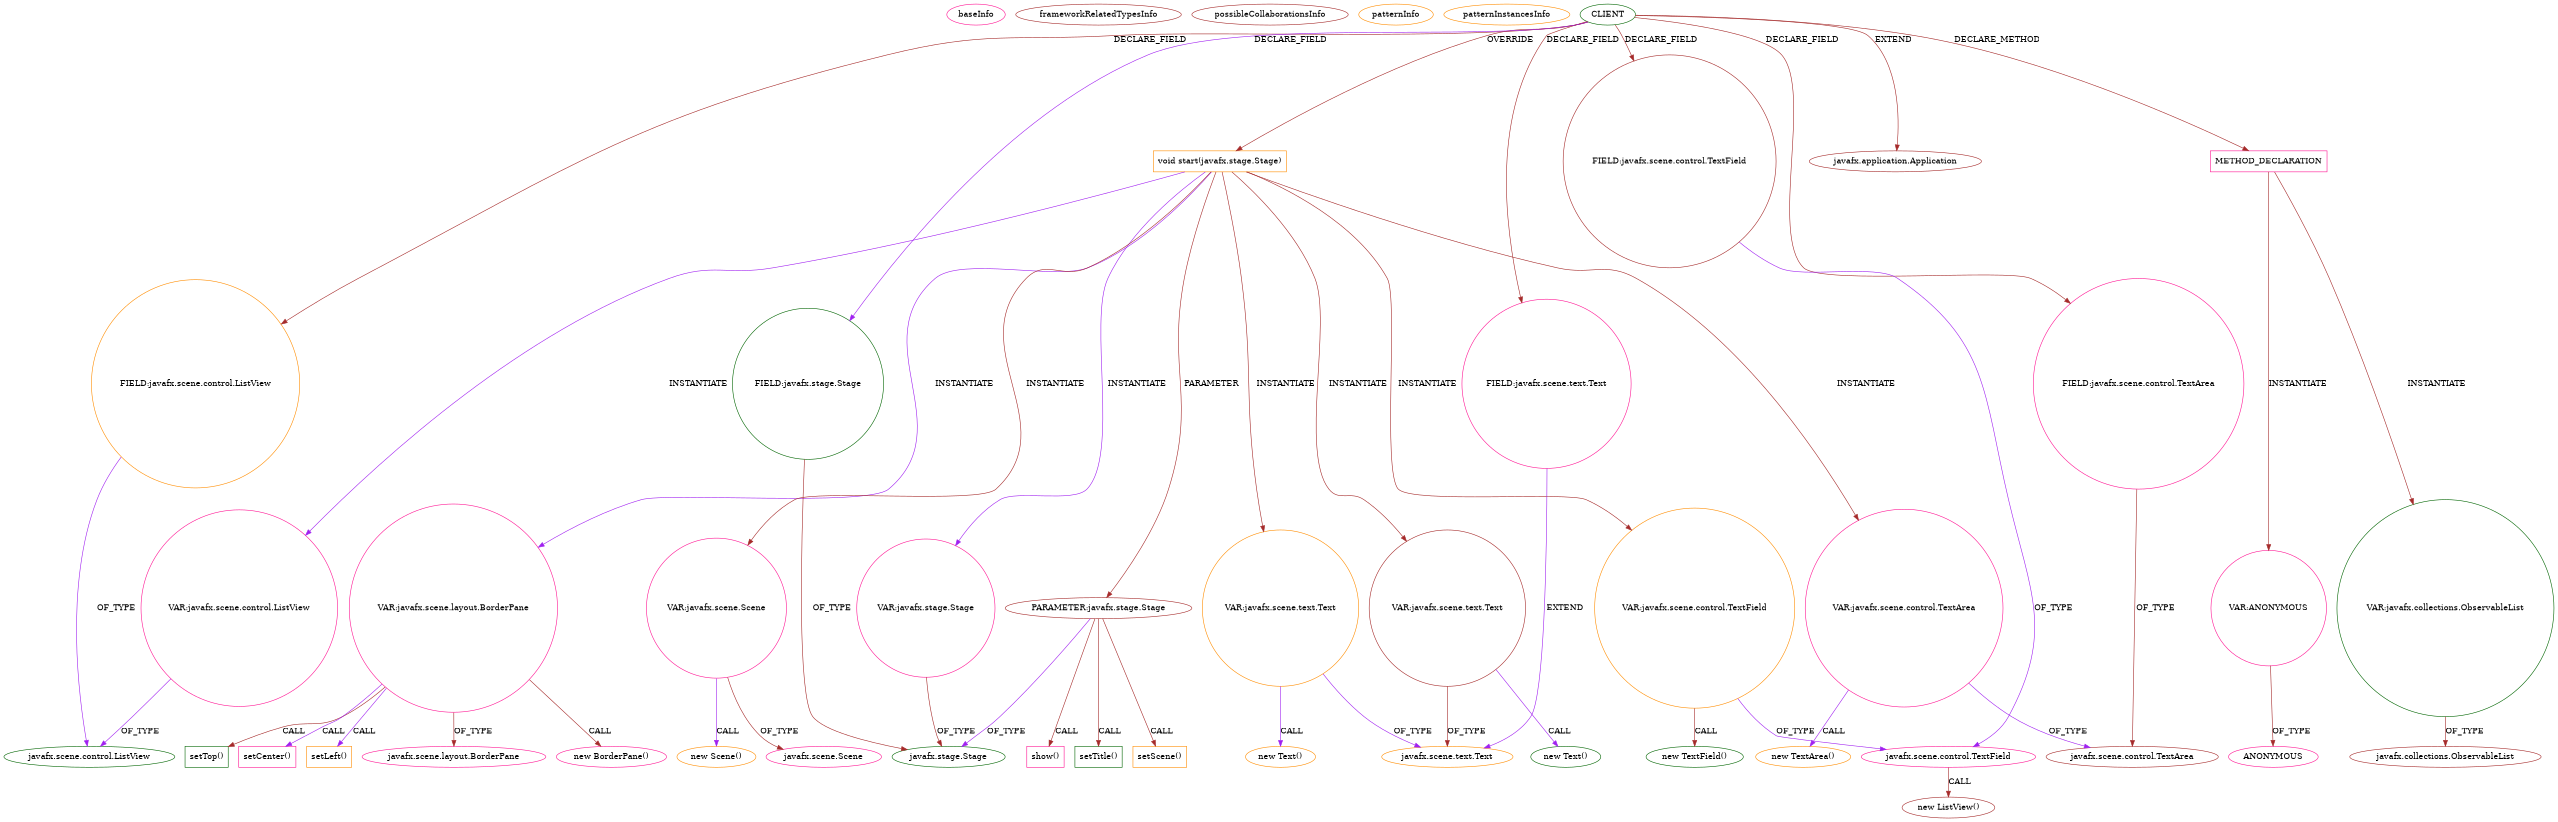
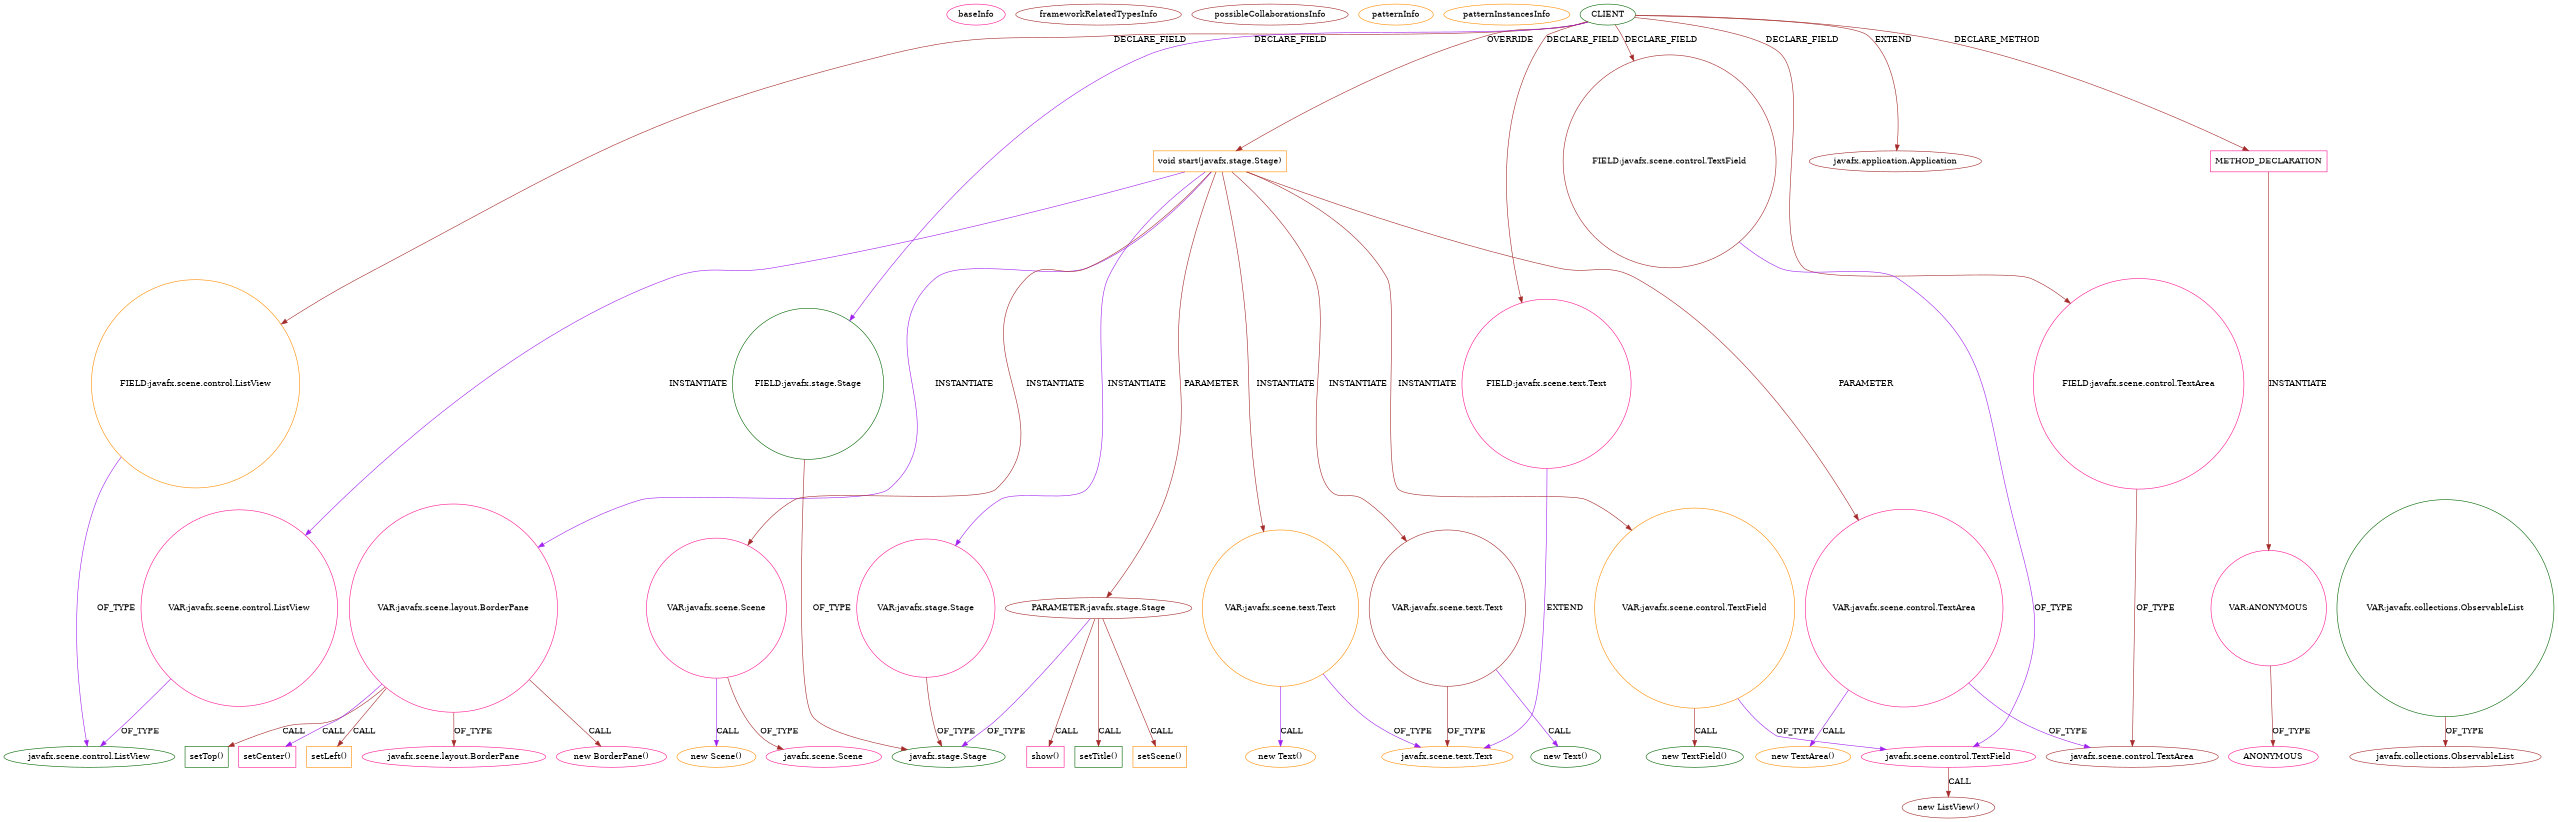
(2351, 332) -> none
(1866, 384) -> (1866, 384)
(364, 715) -> (364, 715)
